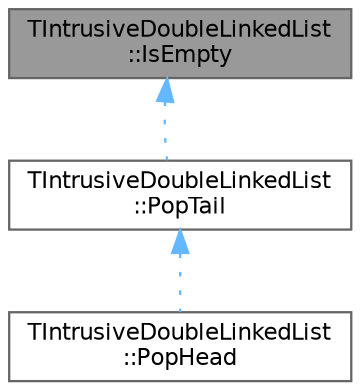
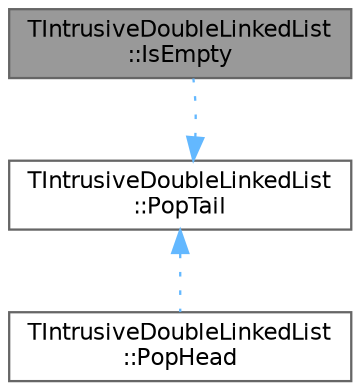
(165, 131) -> (196, 108)
